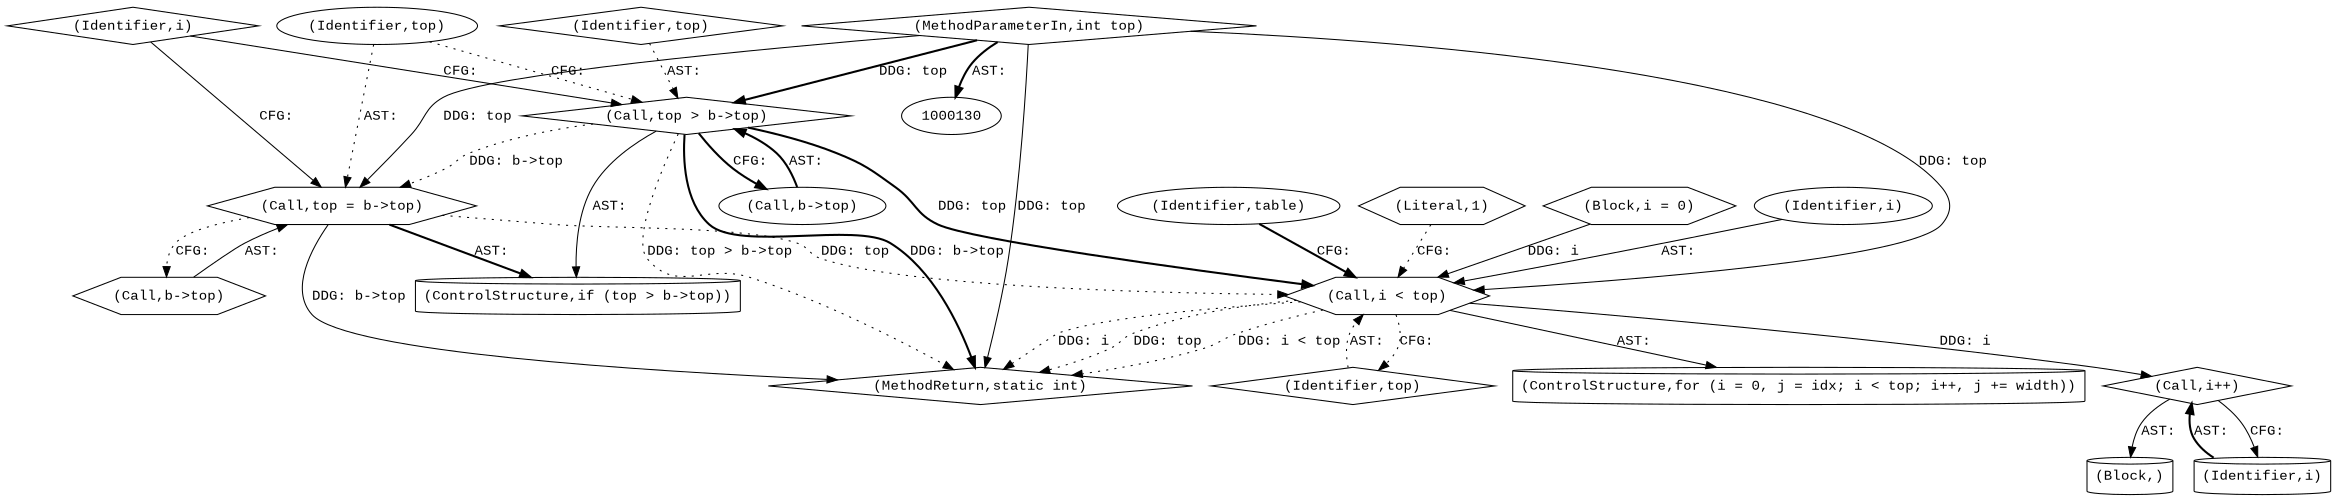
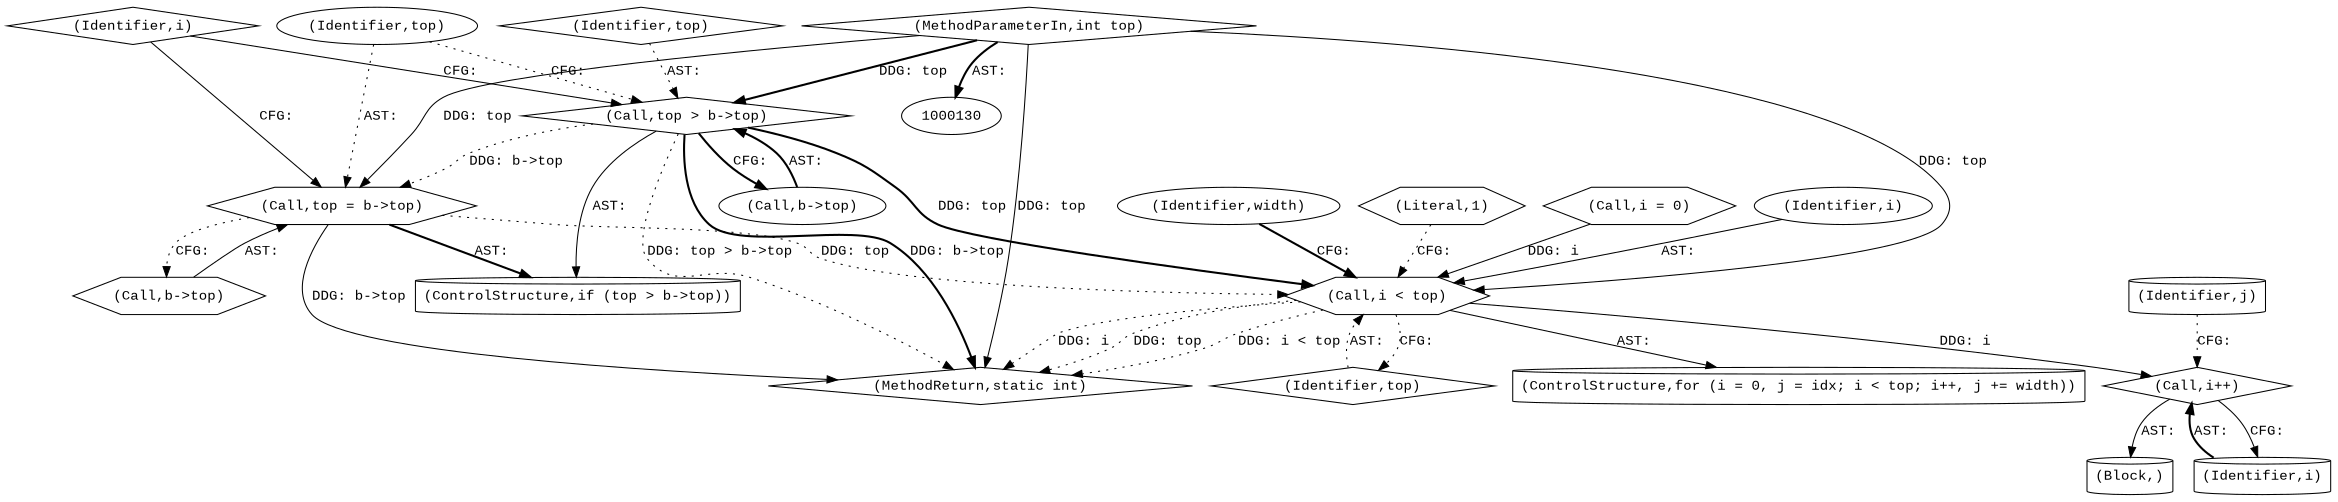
(1229, 206) -> (1229, 206)
(1640, 206) -> (1640, 206)
none -> (2197, 296)
